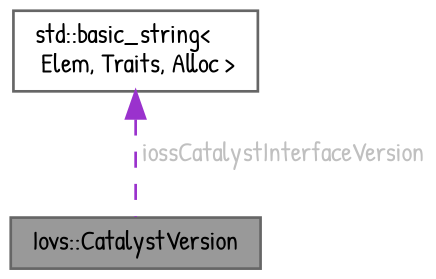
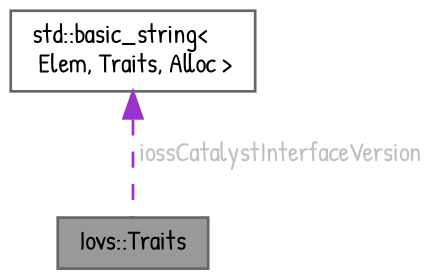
(136, 243) -> (133, 243)
